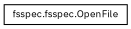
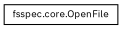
(66, 15) -> (61, 15)
